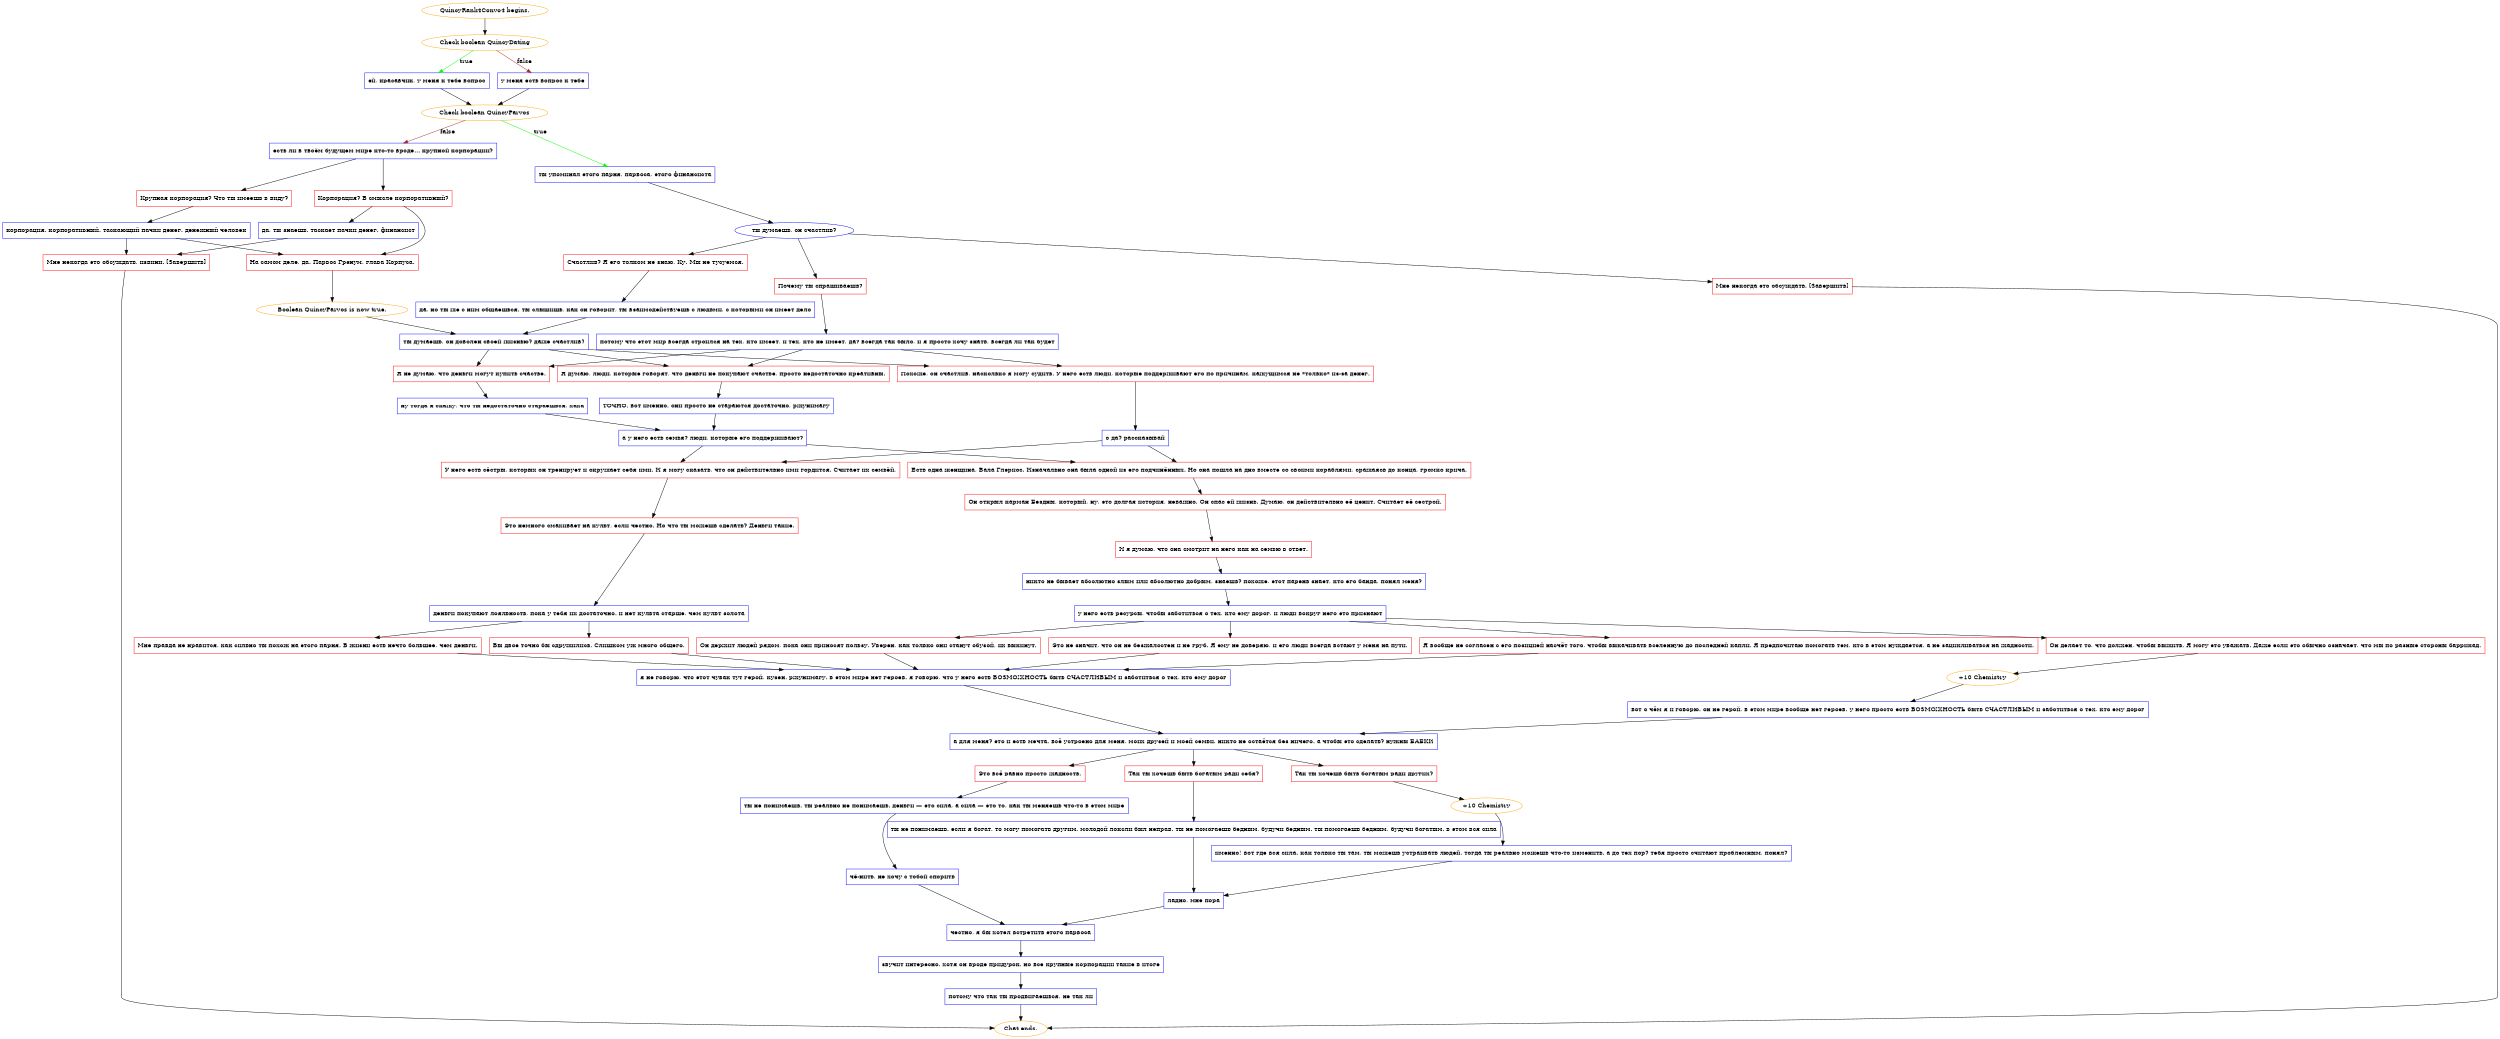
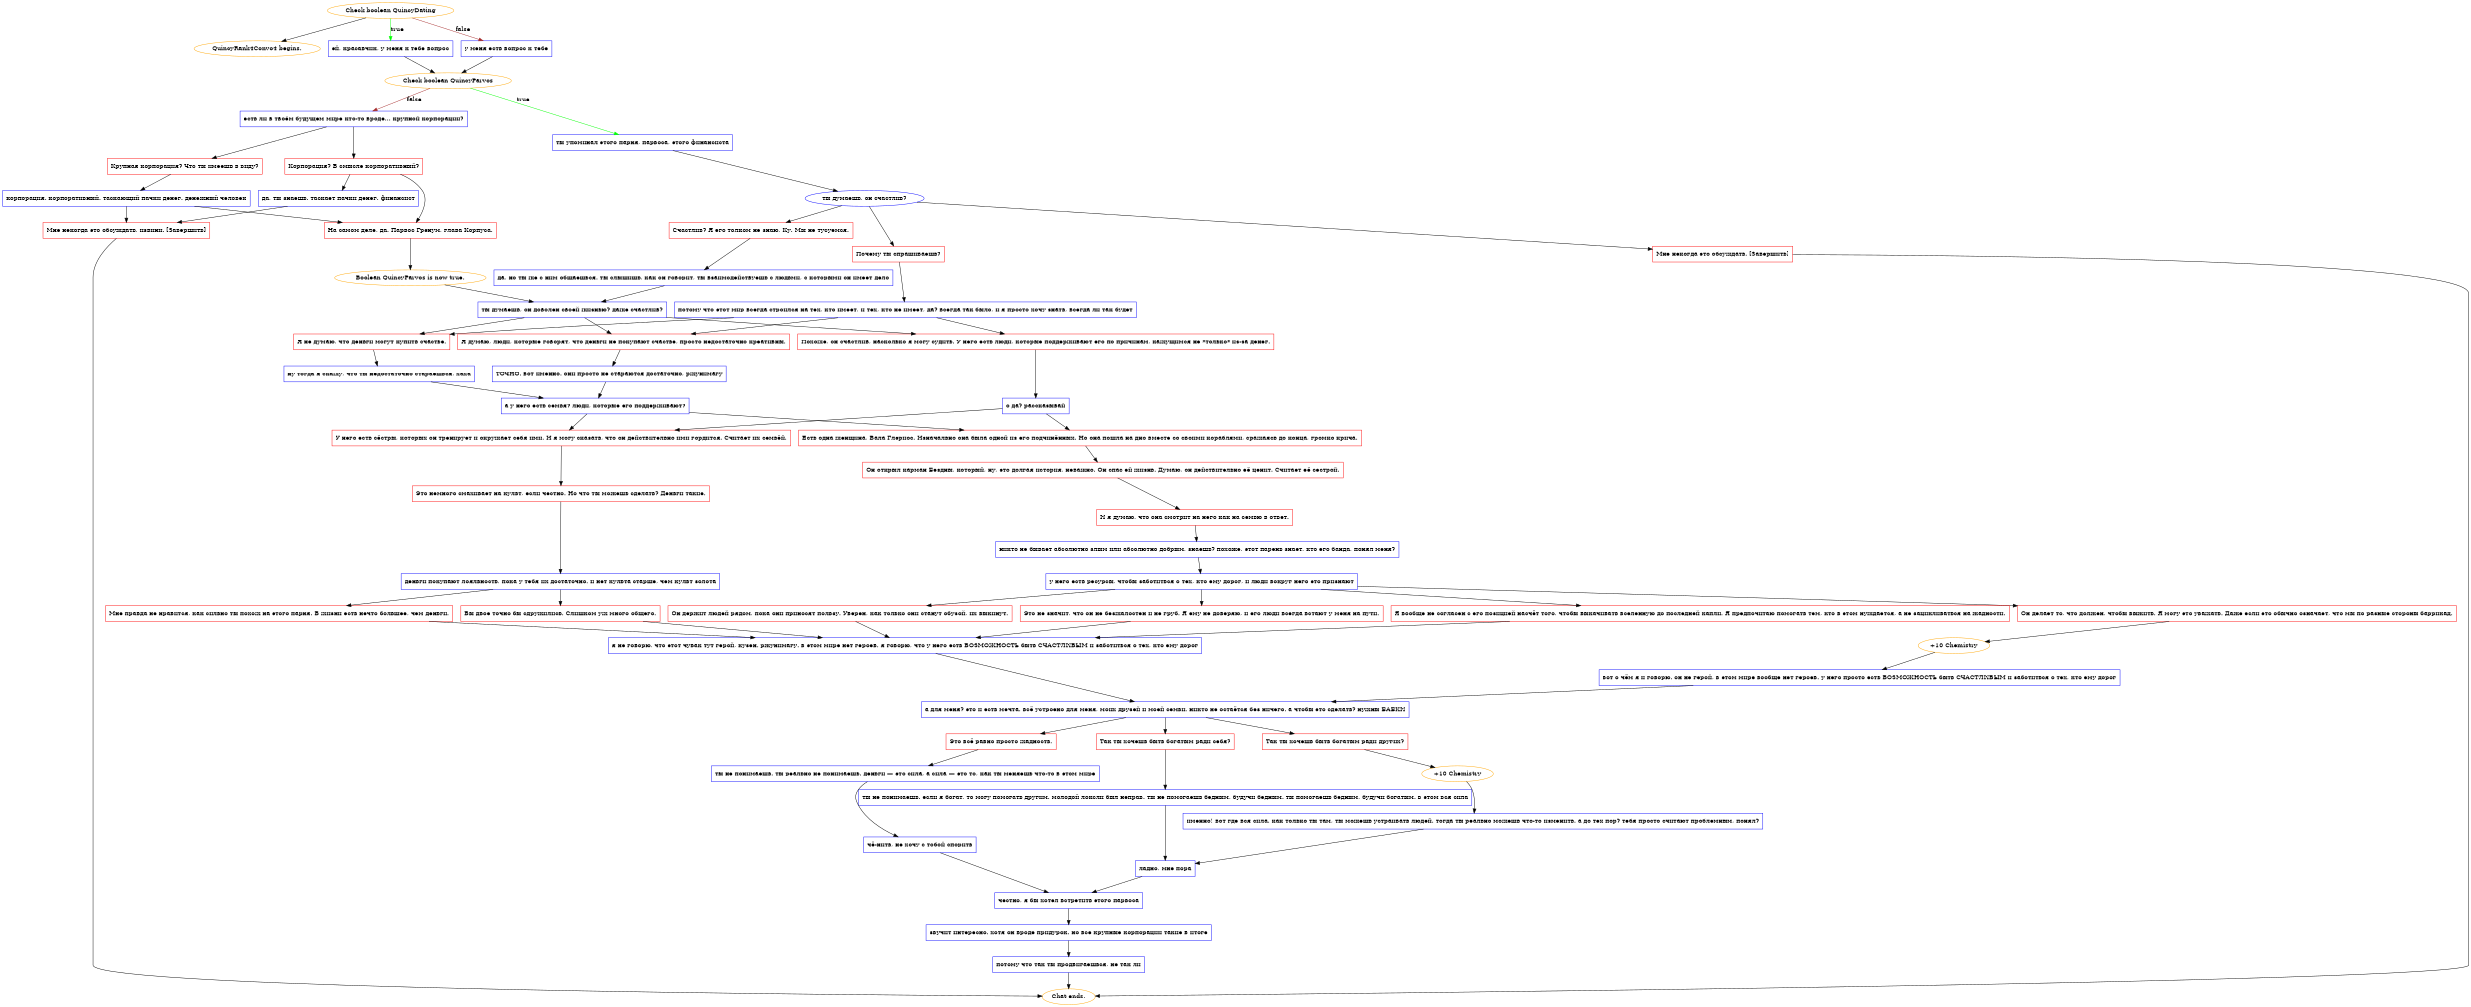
(485, 24) -> (326, 29)
